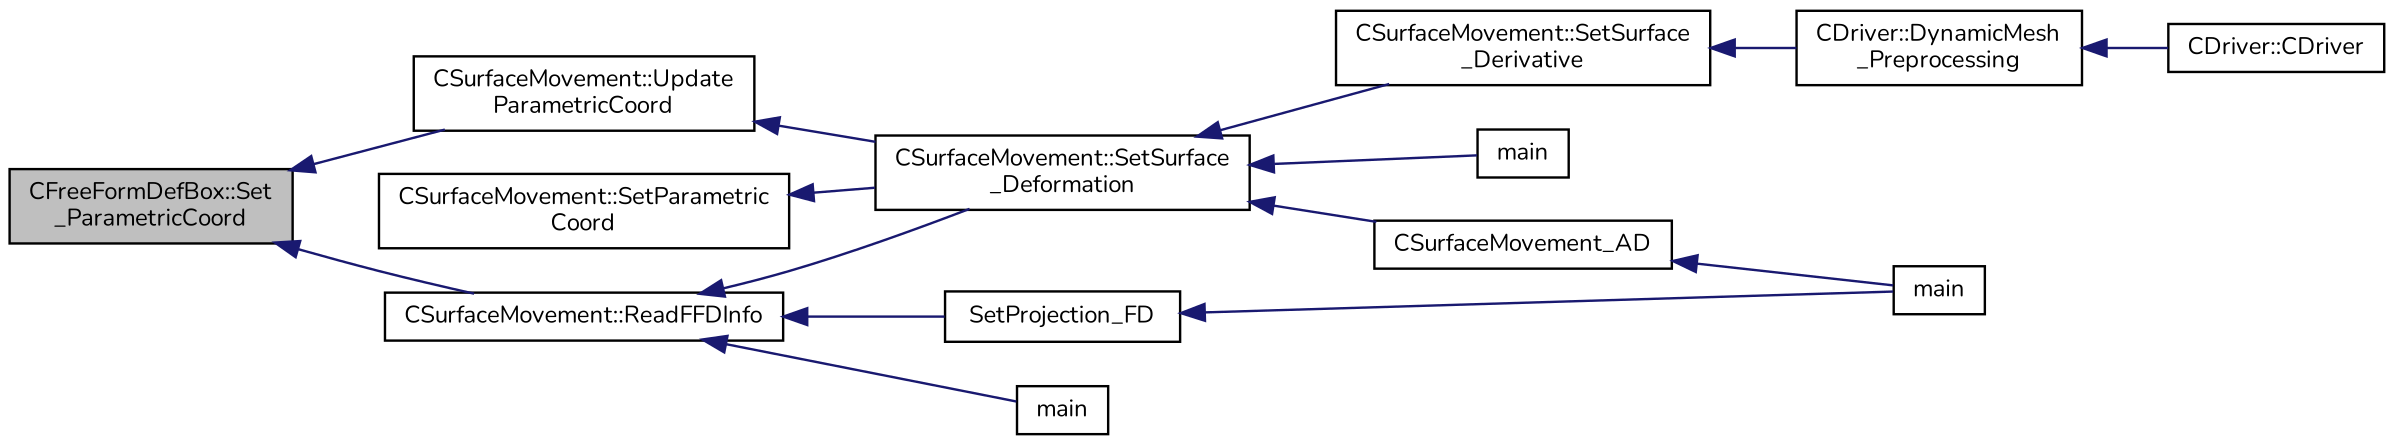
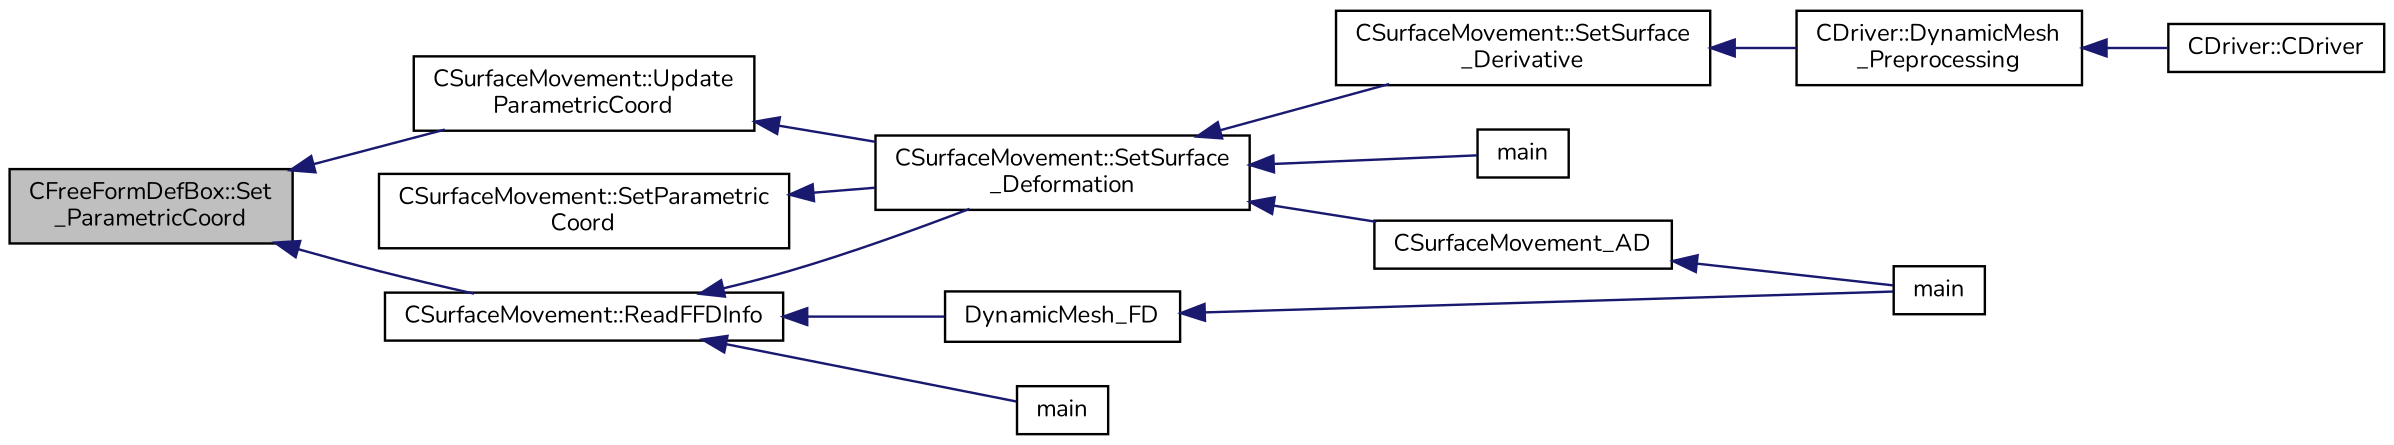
(1063, 317) -> (1063, 317)
